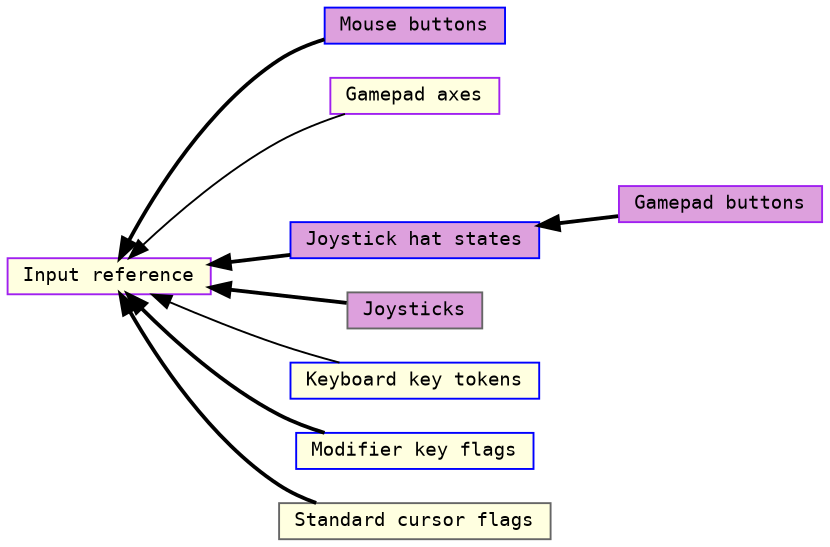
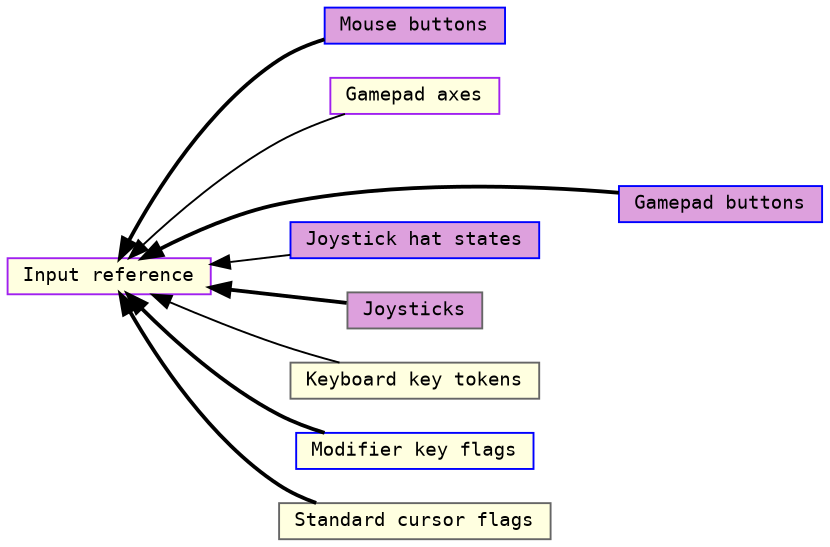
(721, 204) -> (721, 204)
(588, 220) -> (384, 190)
(260, 258) -> (260, 258)
(415, 381) -> (415, 381)
